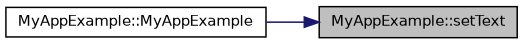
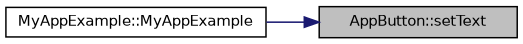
(418, 22) -> (418, 22)
